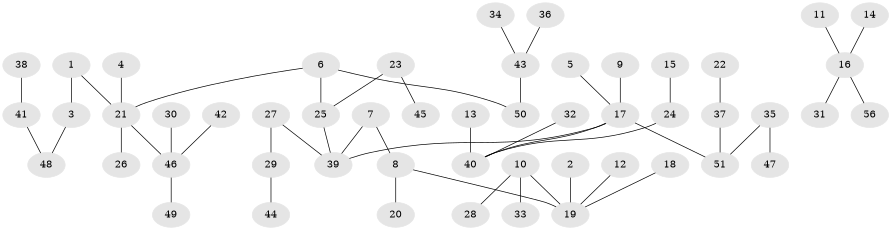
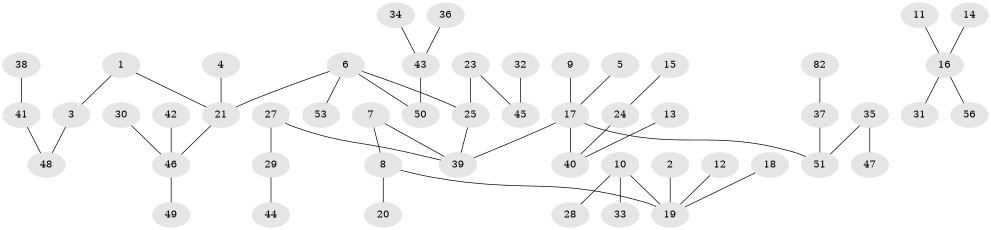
(720, 65) -> (820, 65)
none -> (321, 115)
(529, 136) -> (520, 90)
(121, 165) -> none
